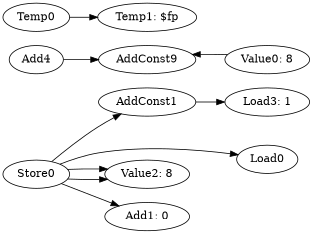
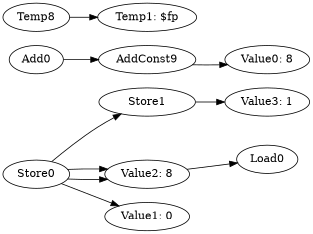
(36, 17) -> (36, 17)
(214, 54) -> (206, 65)
(36, 60) -> (36, 60)
(147, 102) -> (147, 102)
(267, 102) -> (267, 102)
(144, 149) -> (208, 167)
(147, 217) -> (147, 217)
